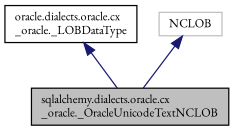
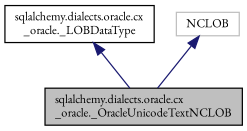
(71, 24) -> (80, 24)
